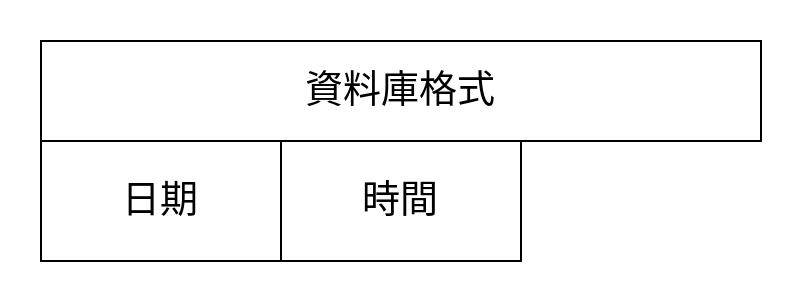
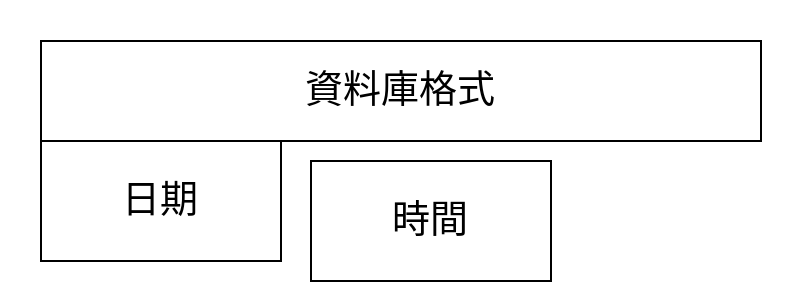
(401, 201) -> (431, 221)
